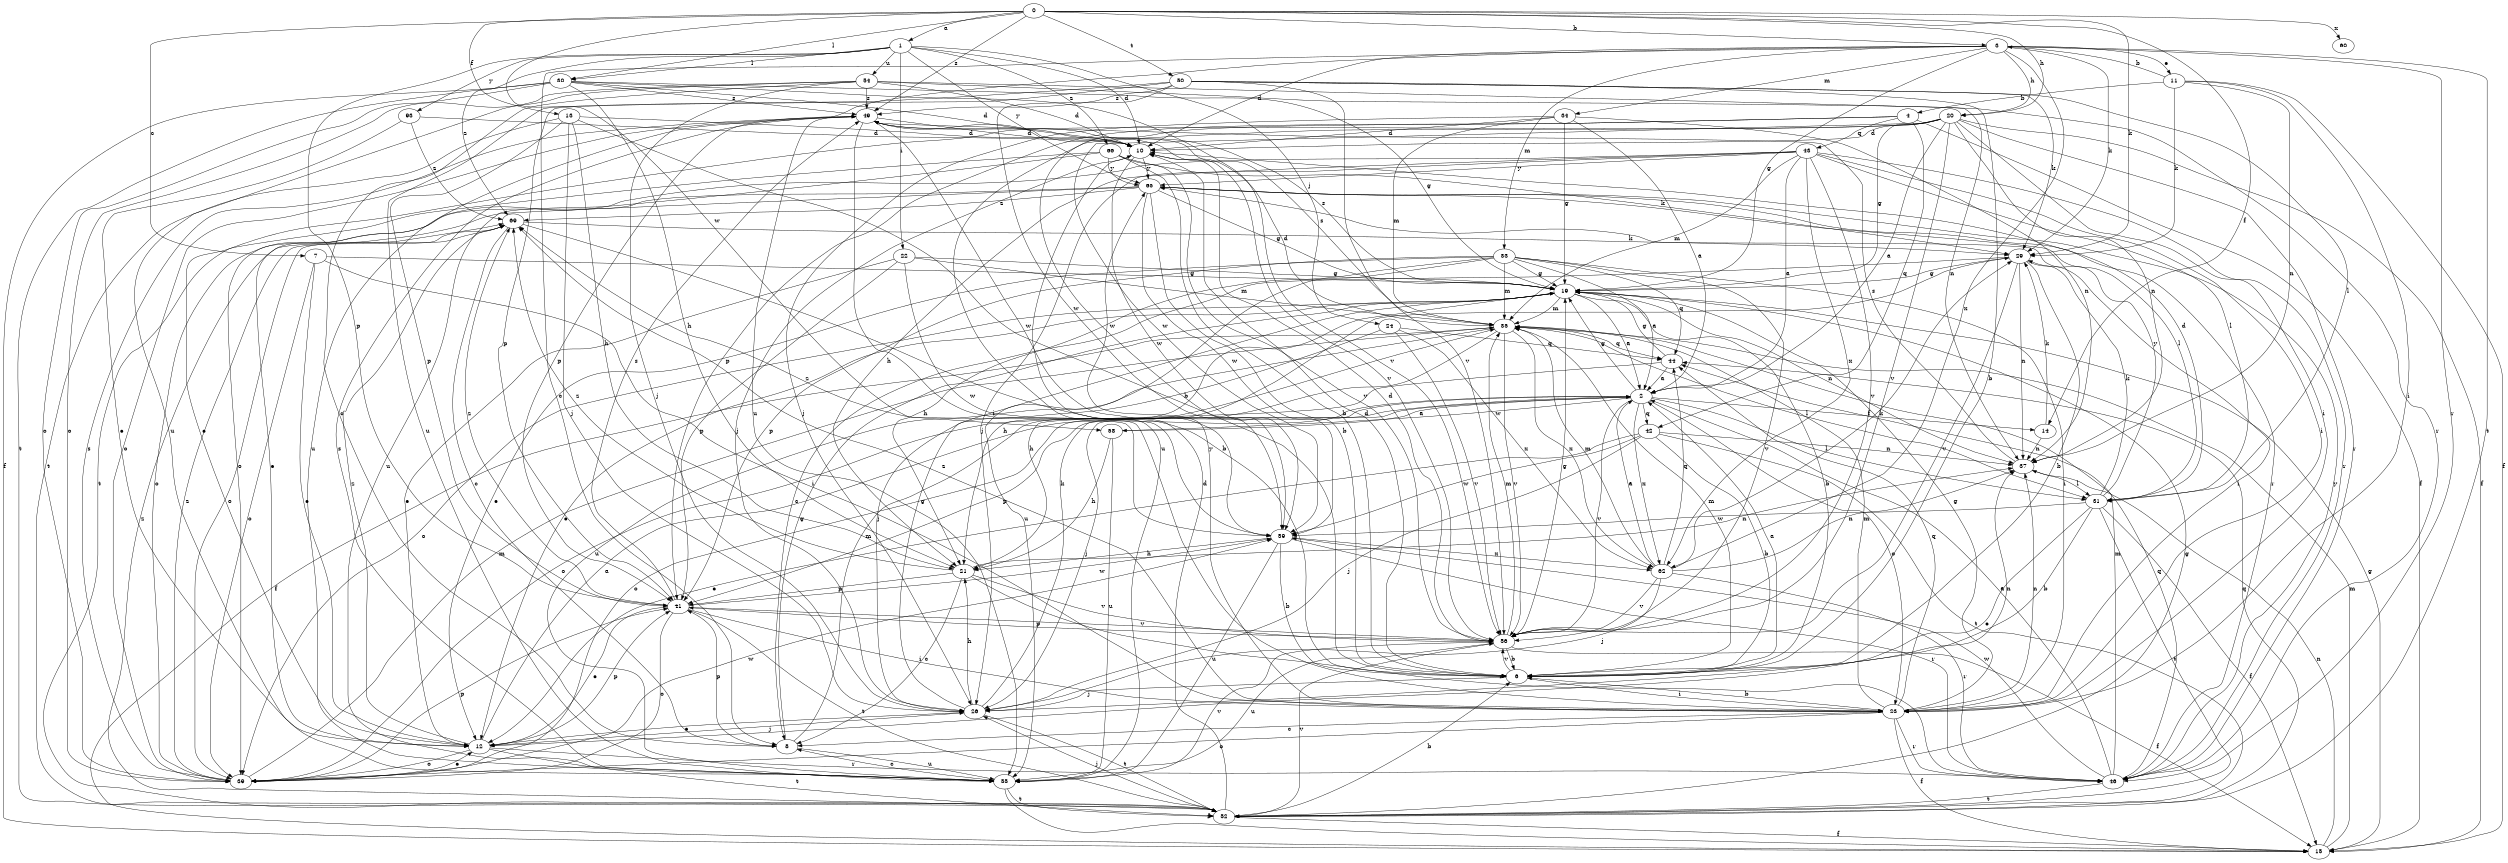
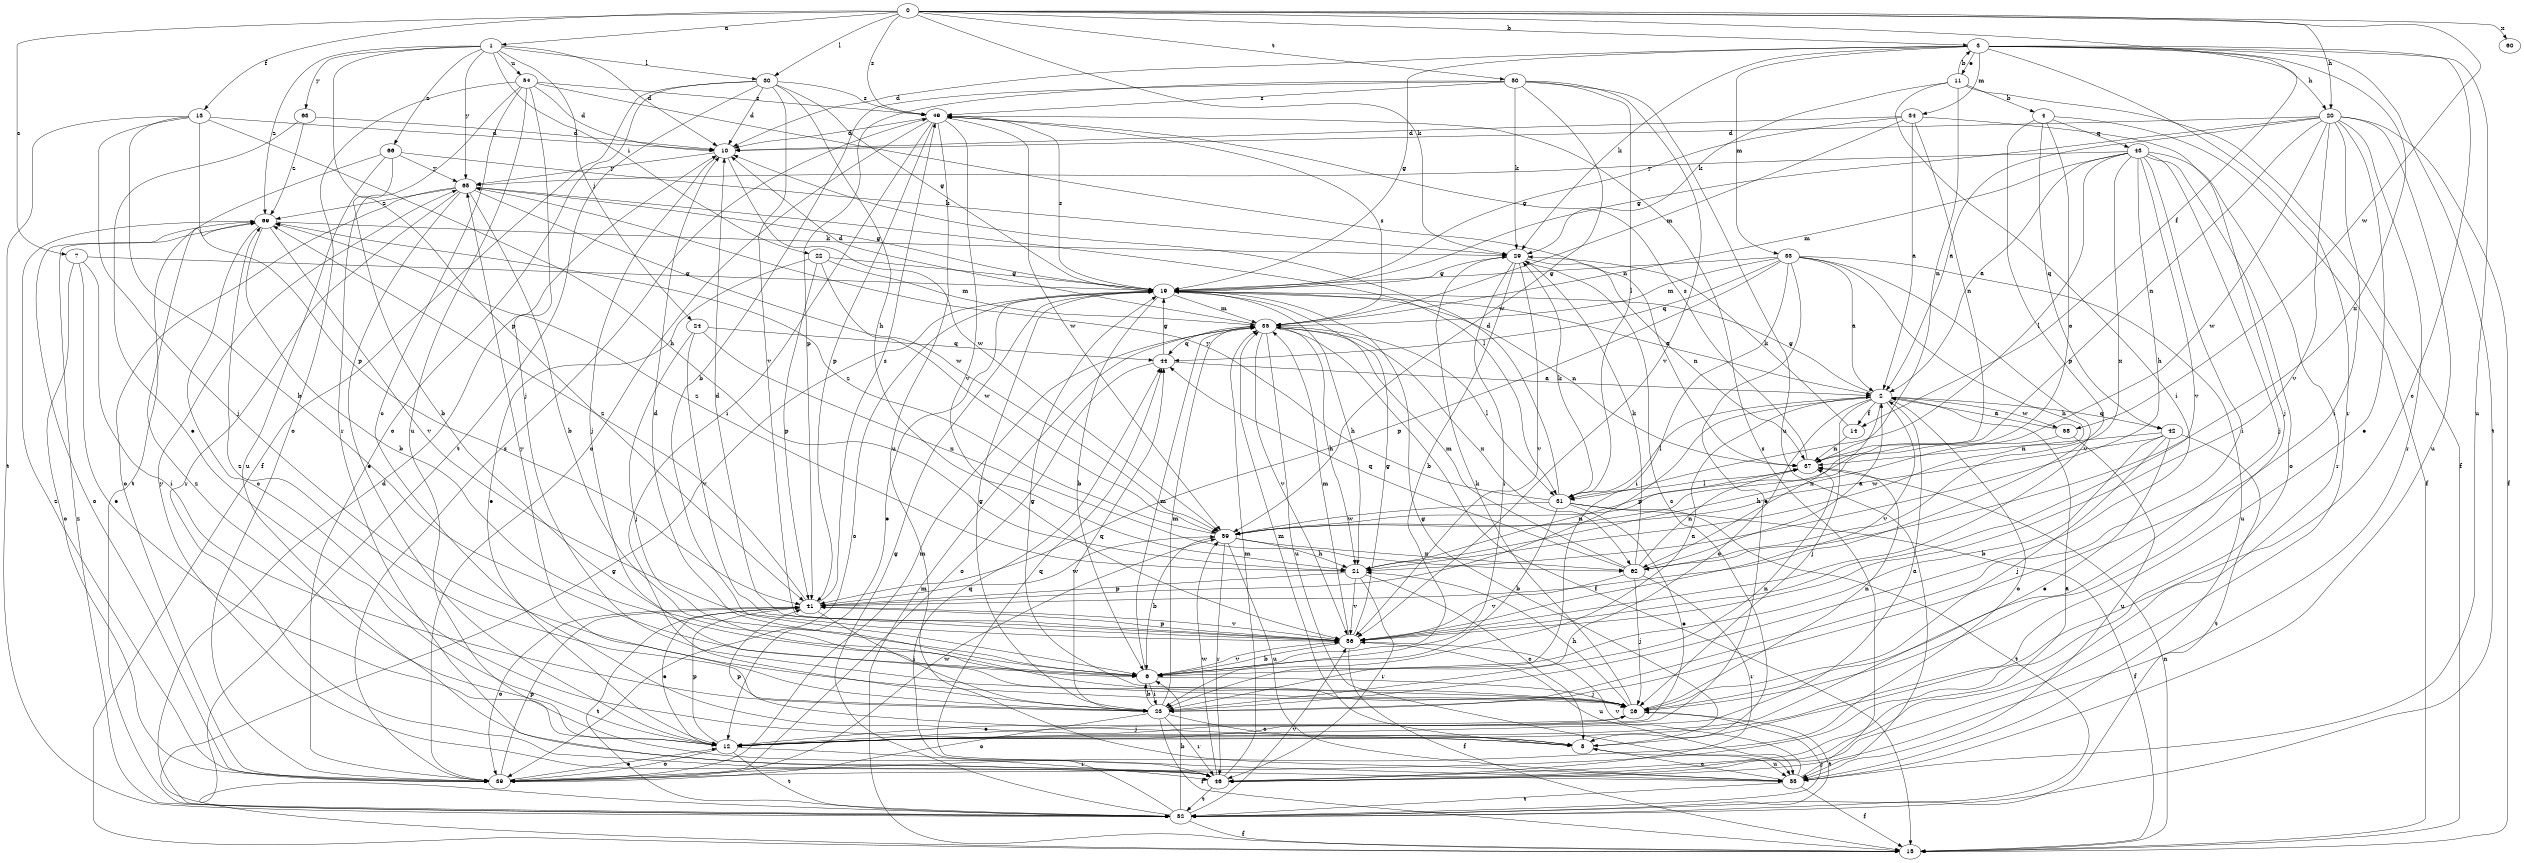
(409, 116) -> (305, 116)
(1112, 326) -> (2071, 326)
(1324, 379) -> (699, 597)
